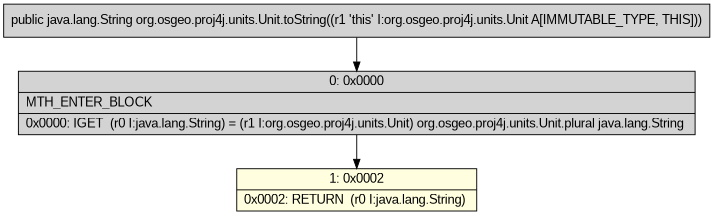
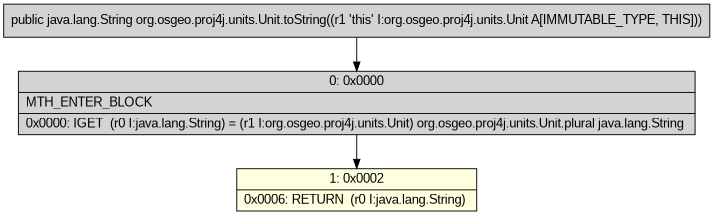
(357, 200) -> (357, 200)
